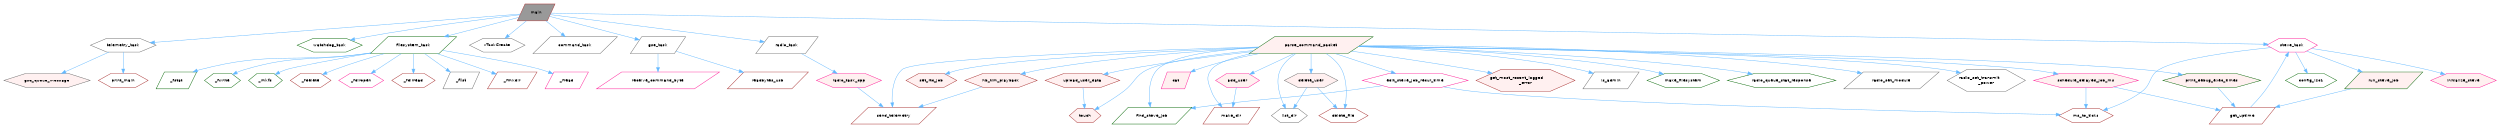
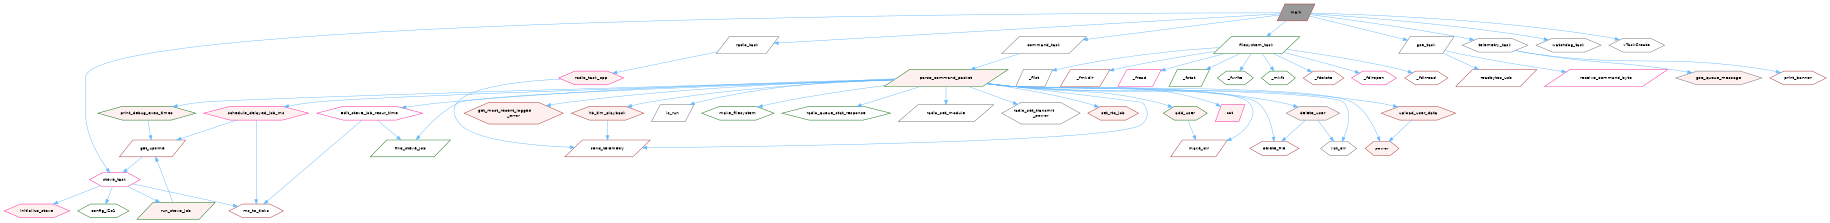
(330, 45) -> (1569, 45)
none -> (997, 61)
(123, 80) -> (1798, 78)
(1238, 80) -> (1185, 113)
(1611, 80) -> (673, 113)
(1085, 116) -> (1382, 148)
